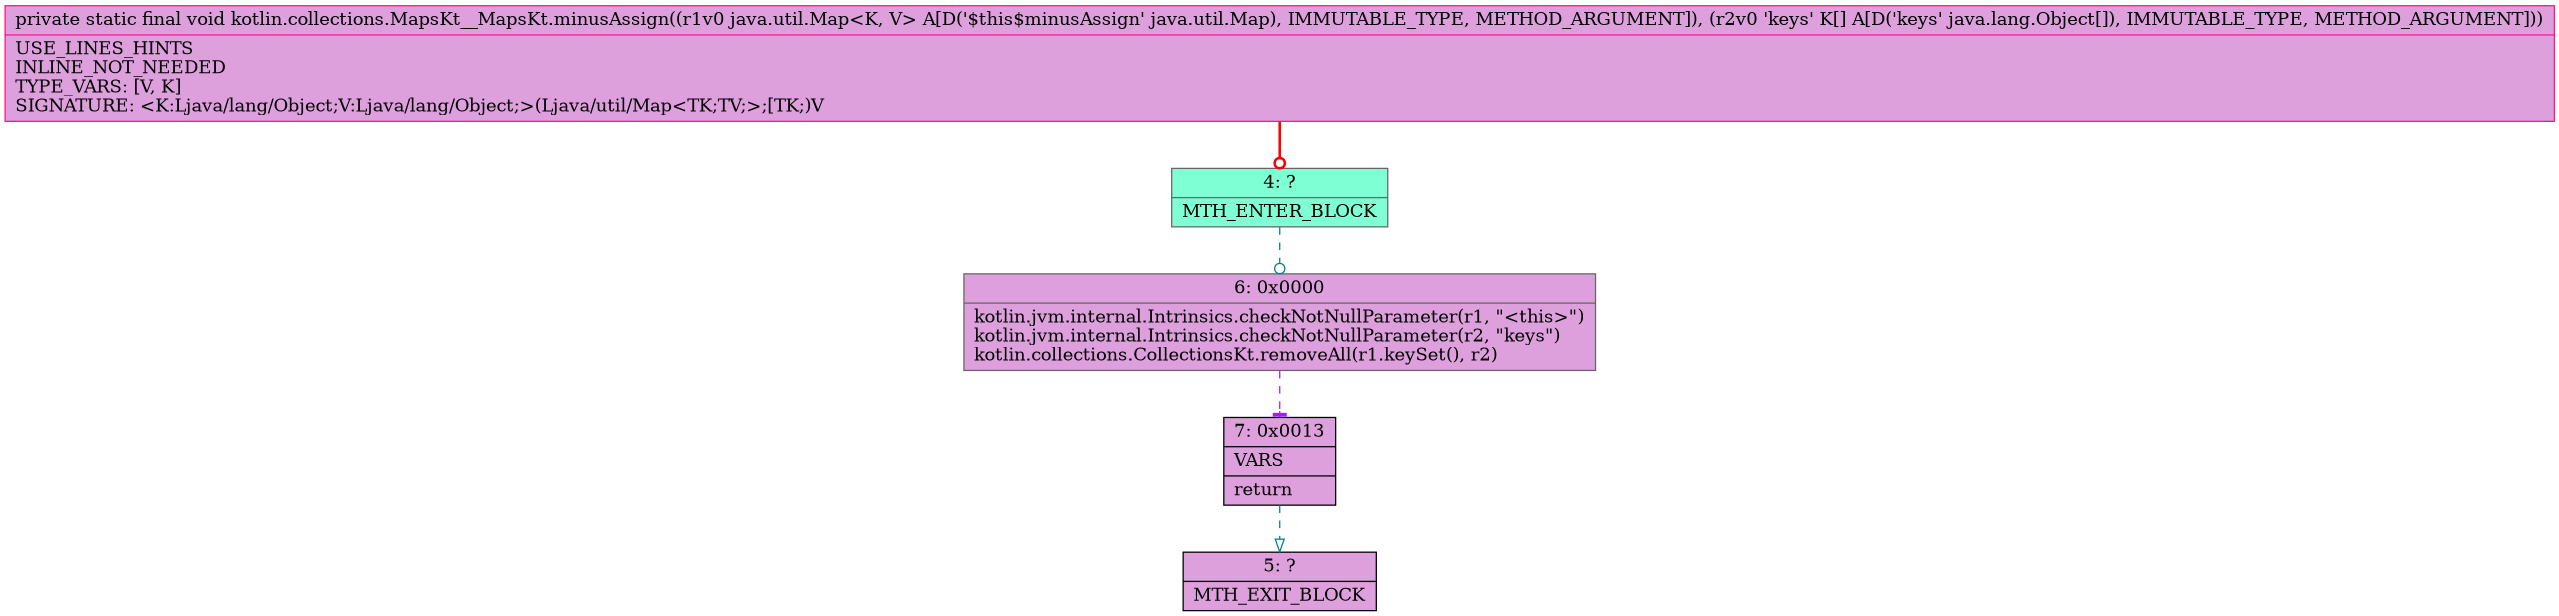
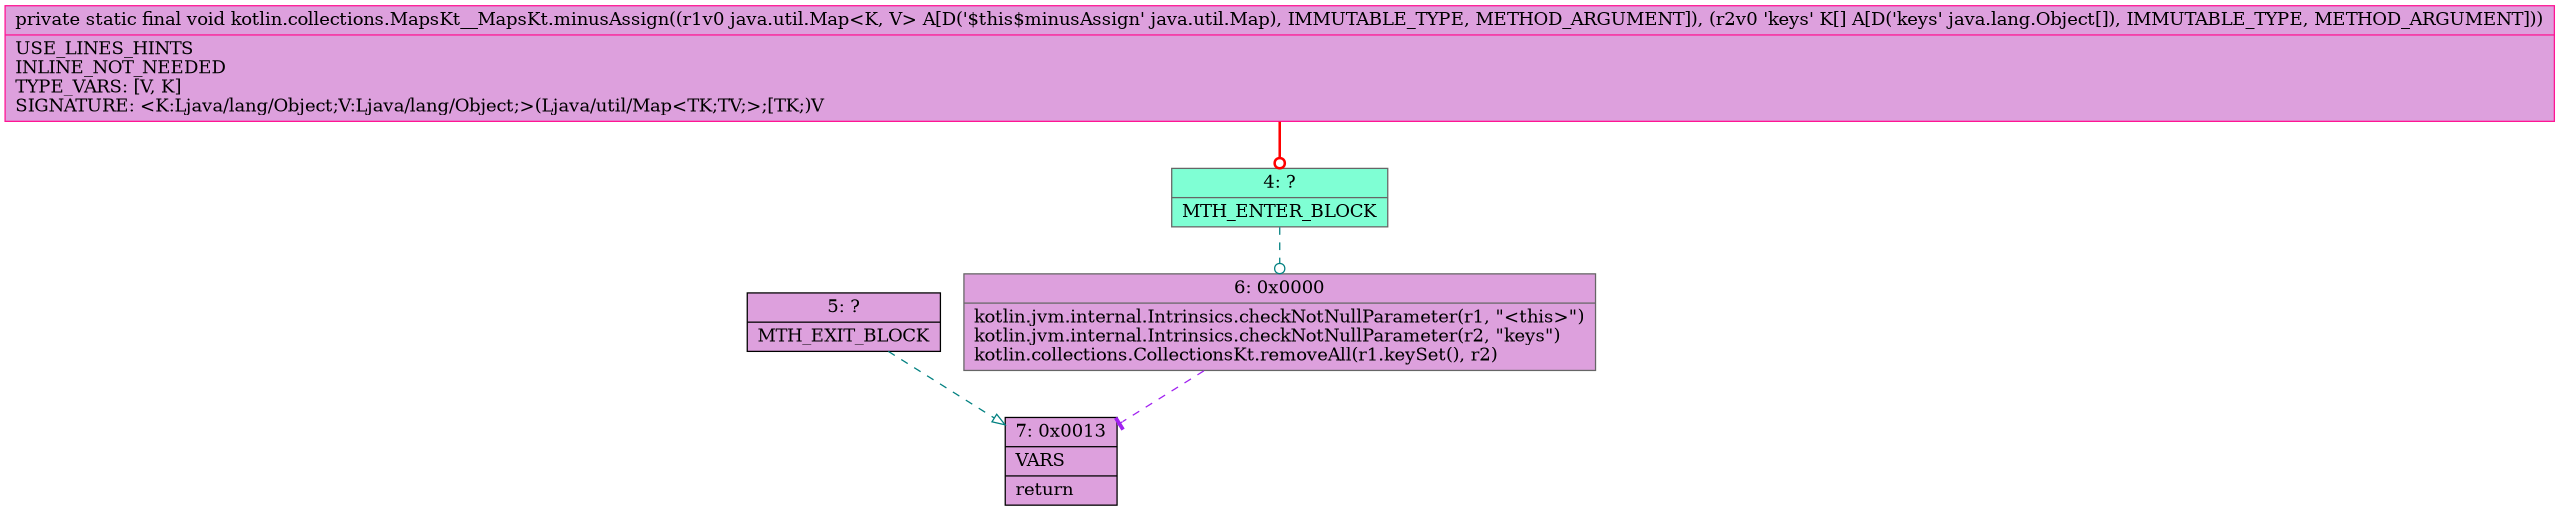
(1280, 522) -> (941, 385)
